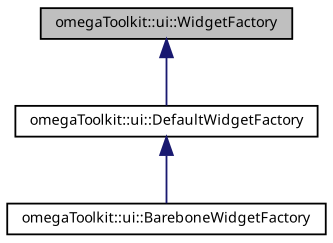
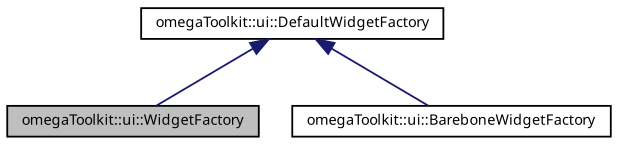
(166, 82) -> (205, 77)
